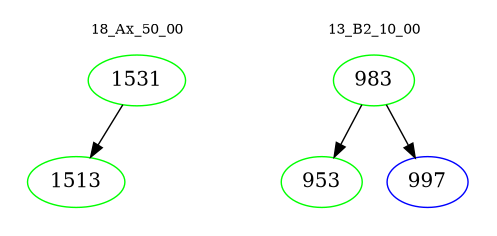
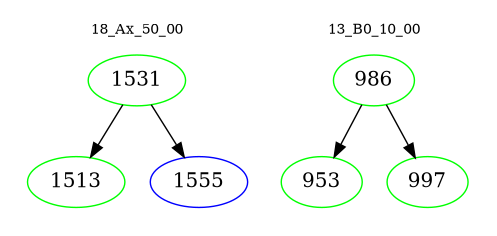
(375, 30) -> (375, 30)
(374, 80) -> (374, 80)
none -> (199, 182)
(428, 182) -> (428, 182)
